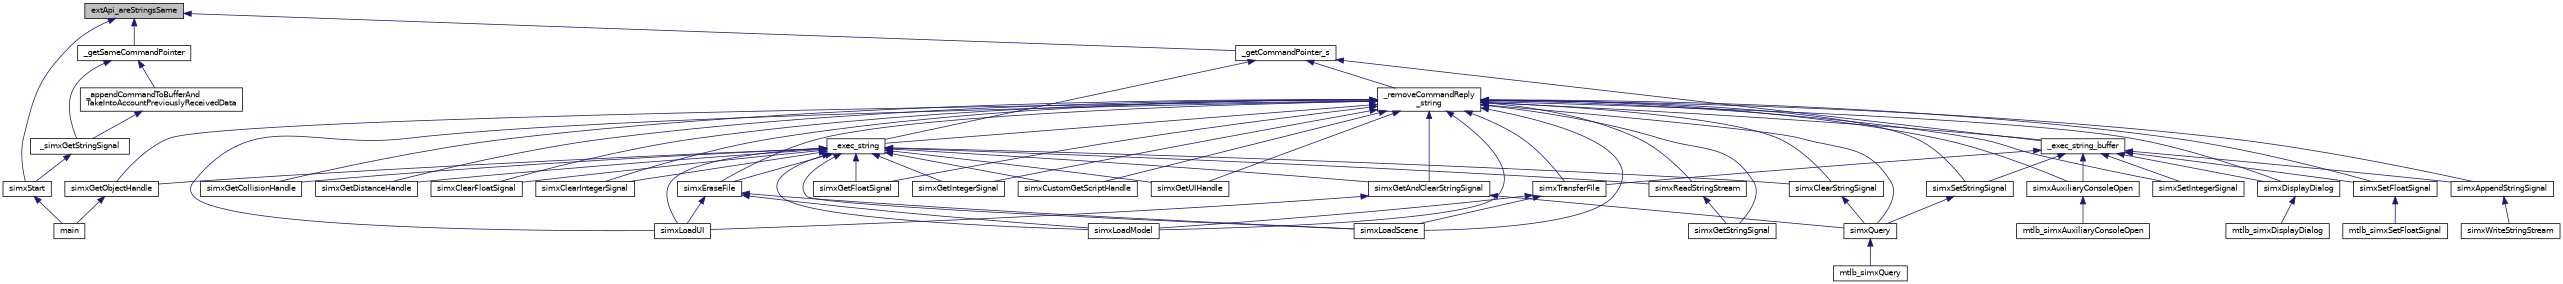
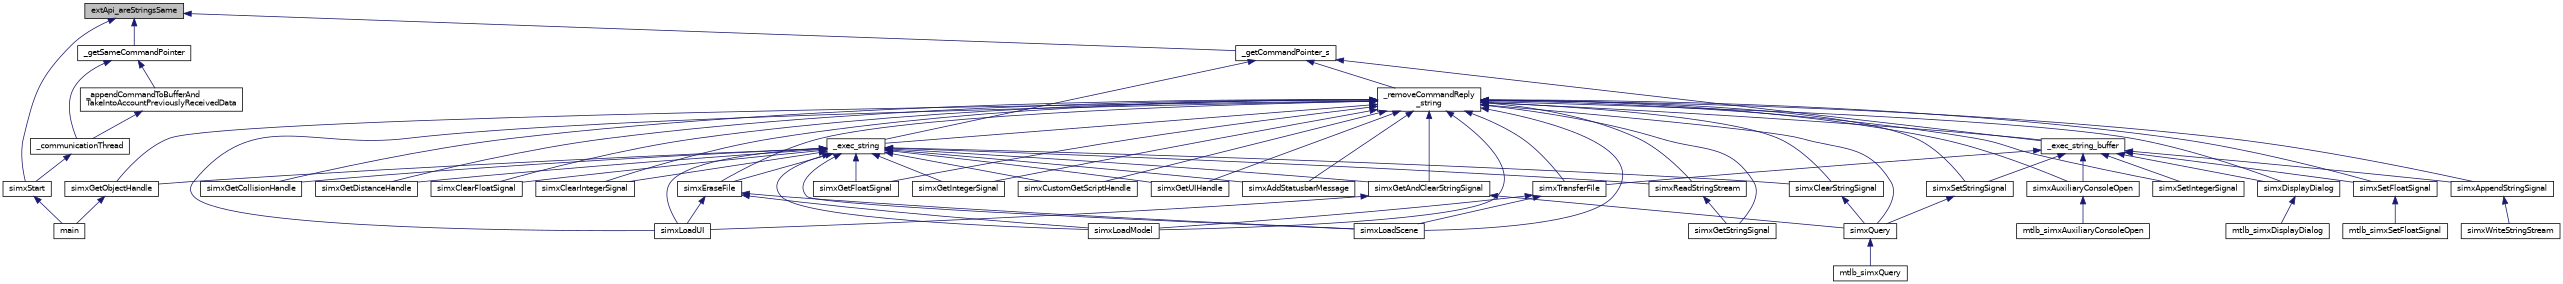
(80, 146) -> (80, 146)
none -> (1299, 189)
